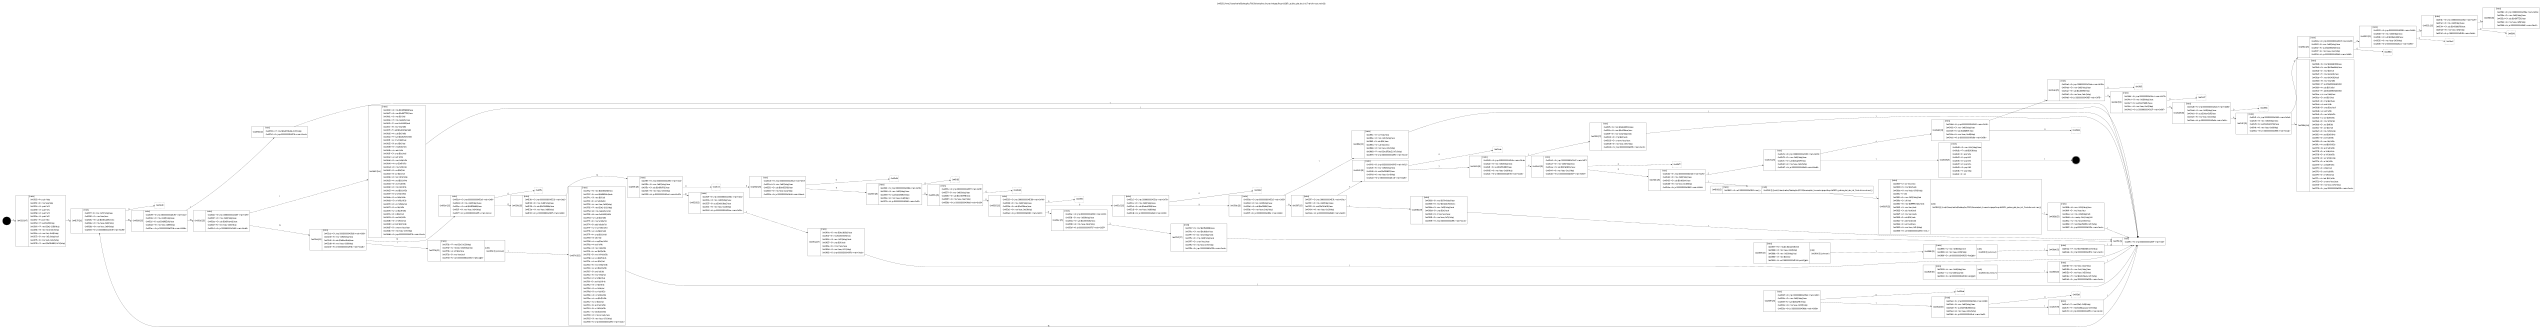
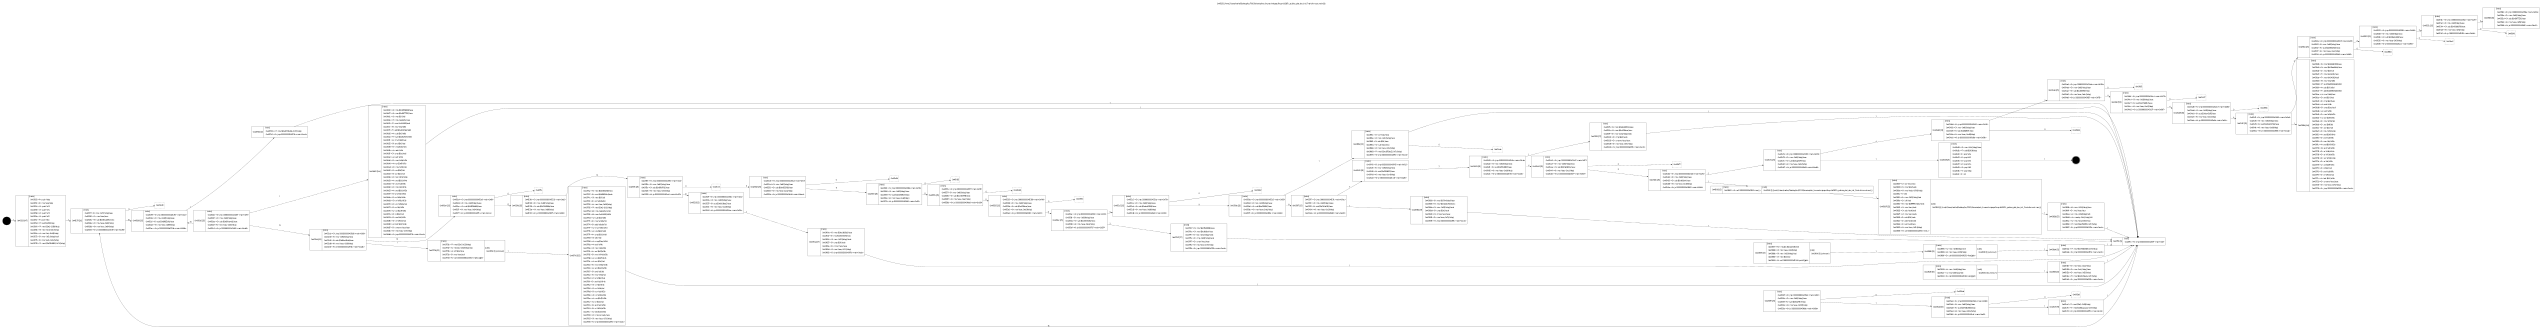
(1450, 158) -> (1450, 147)
(1078, 206) -> (1109, 213)
(190, 221) -> (191, 223)
